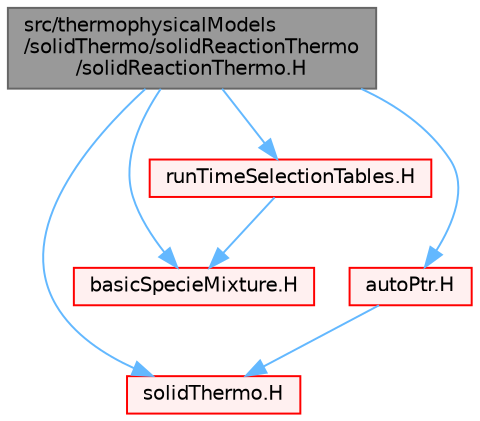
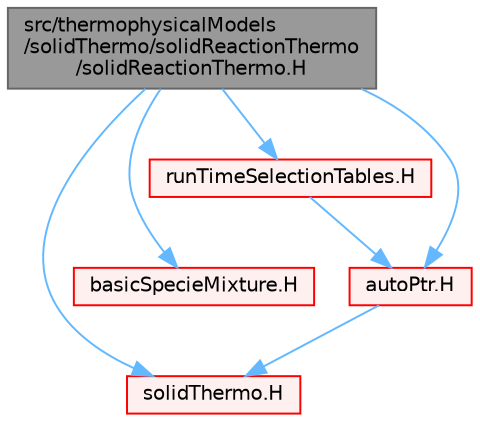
(249, 225) -> (343, 226)
